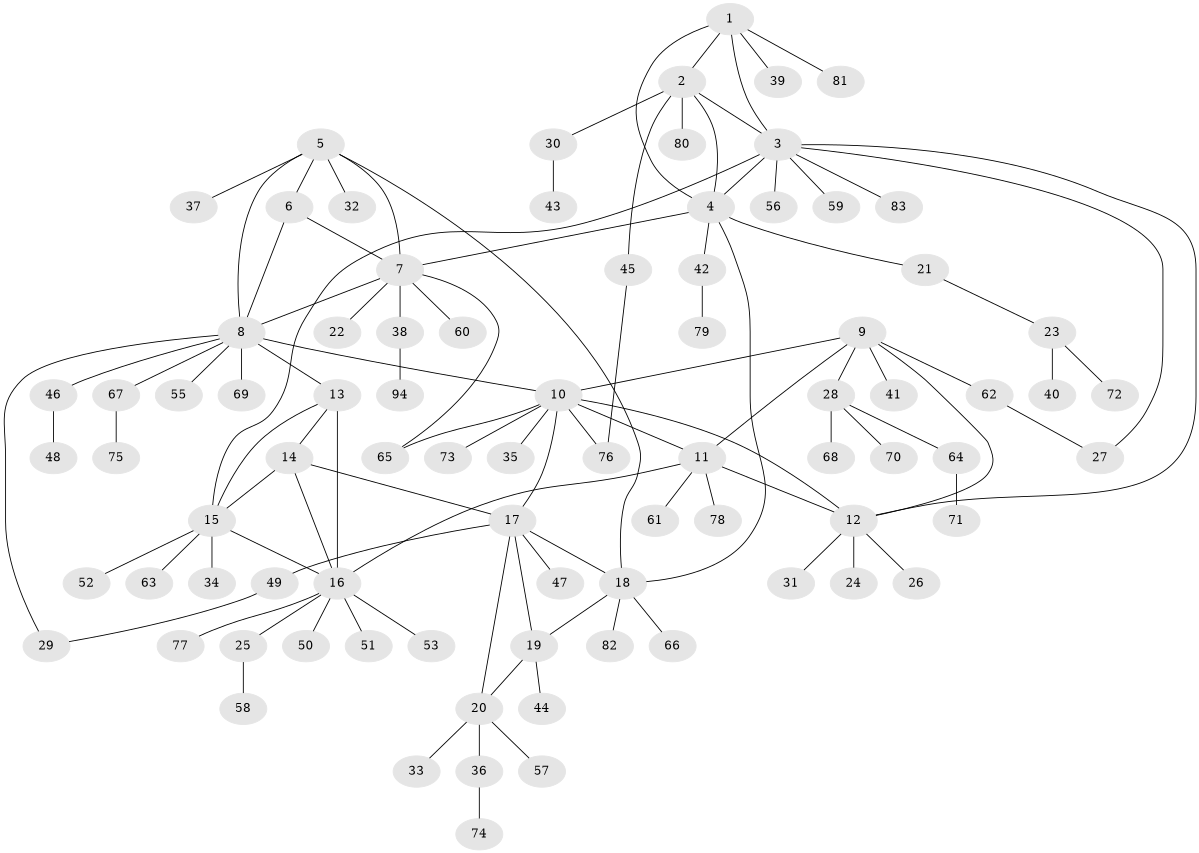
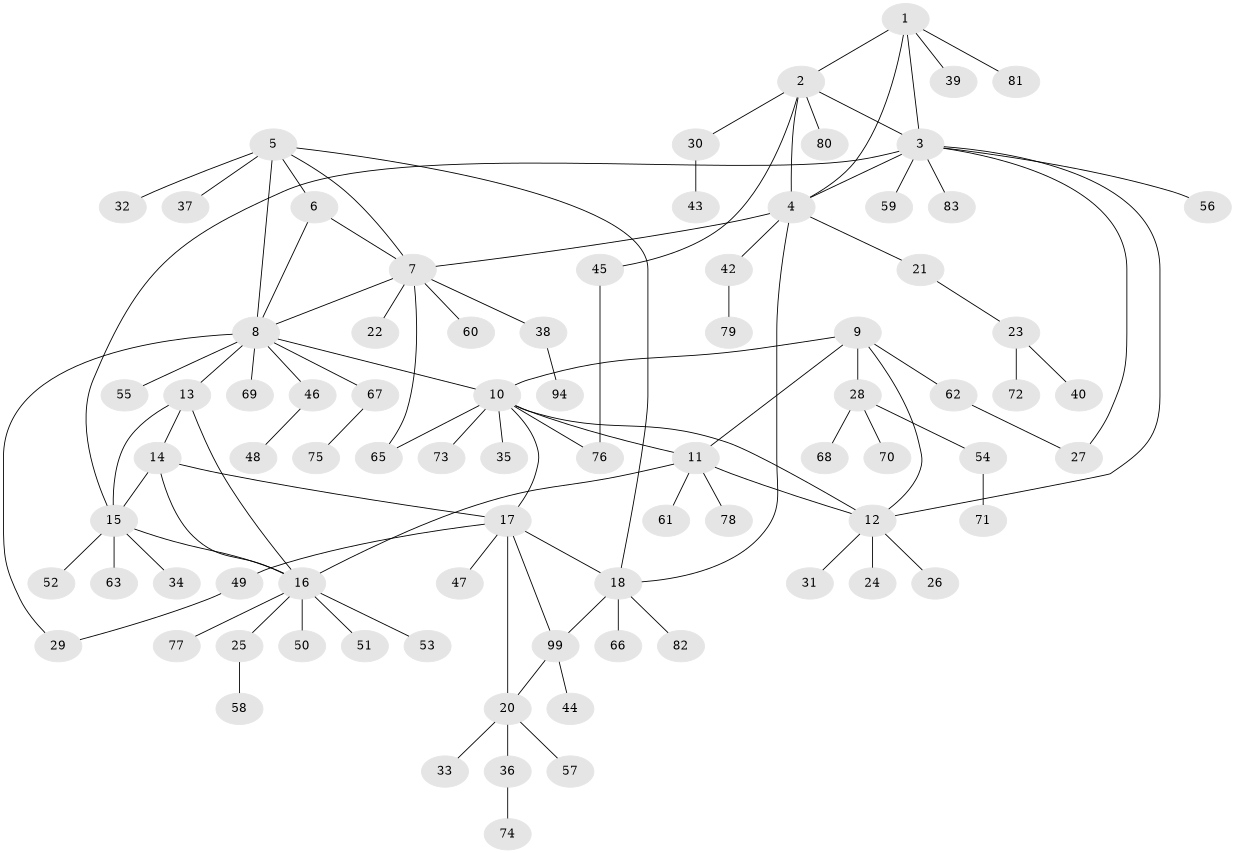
(894, 395) -> none
(957, 458) -> (983, 458)
(534, 646) -> (556, 646)
